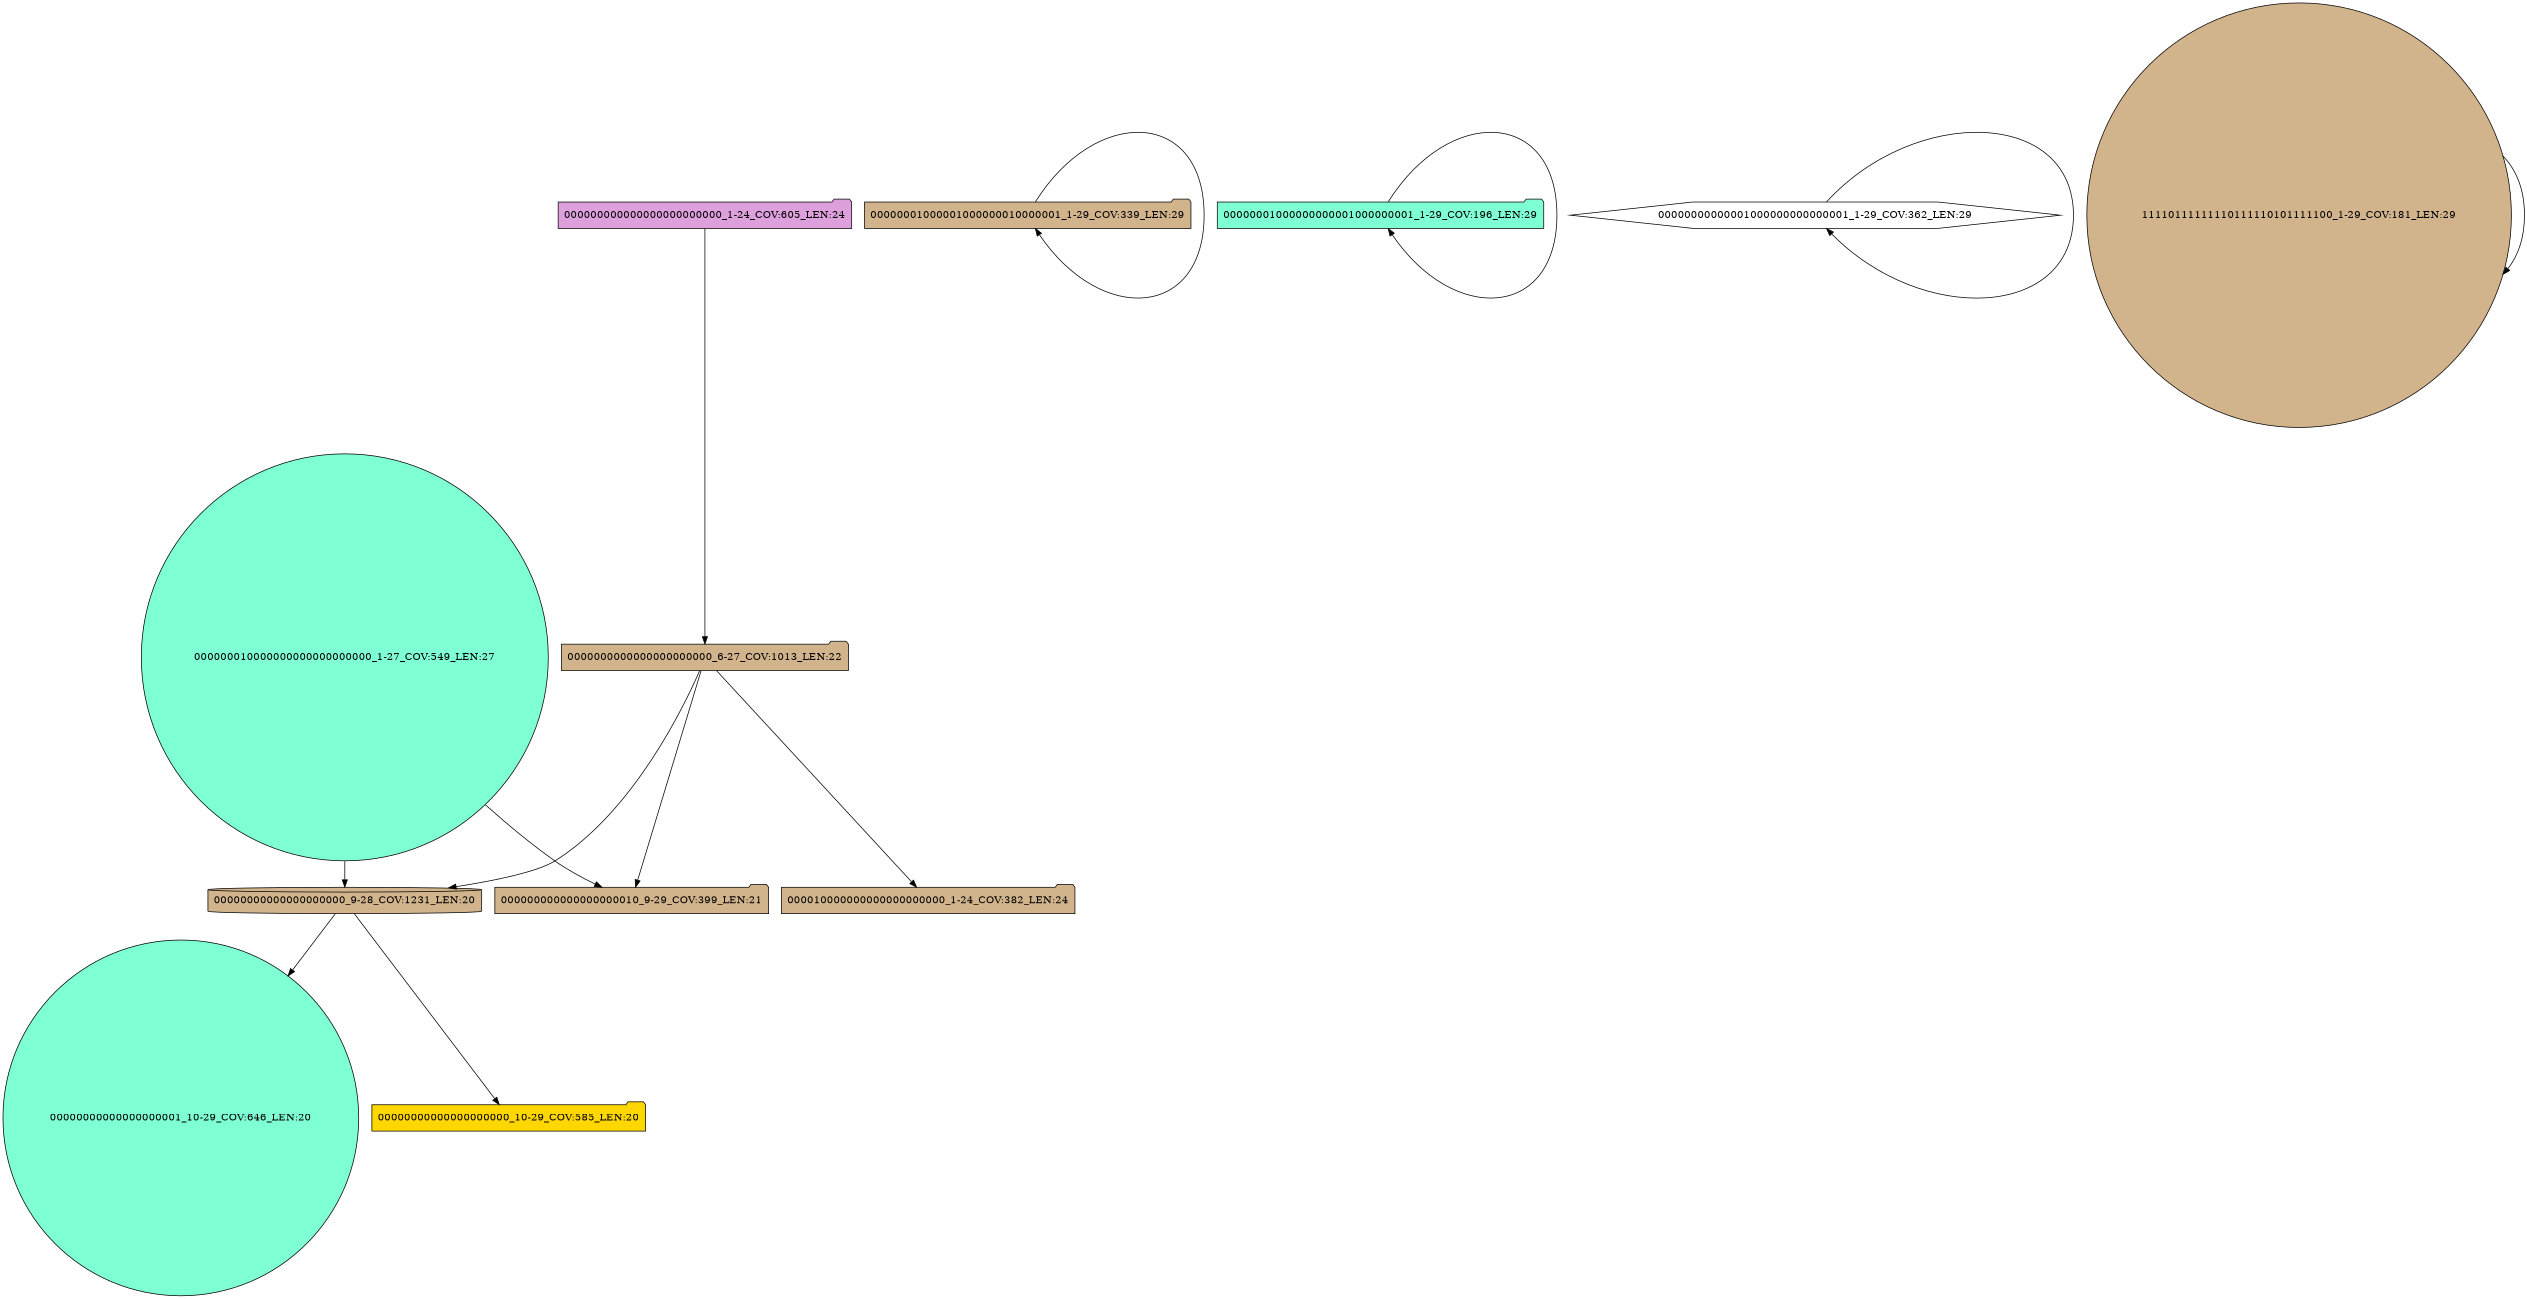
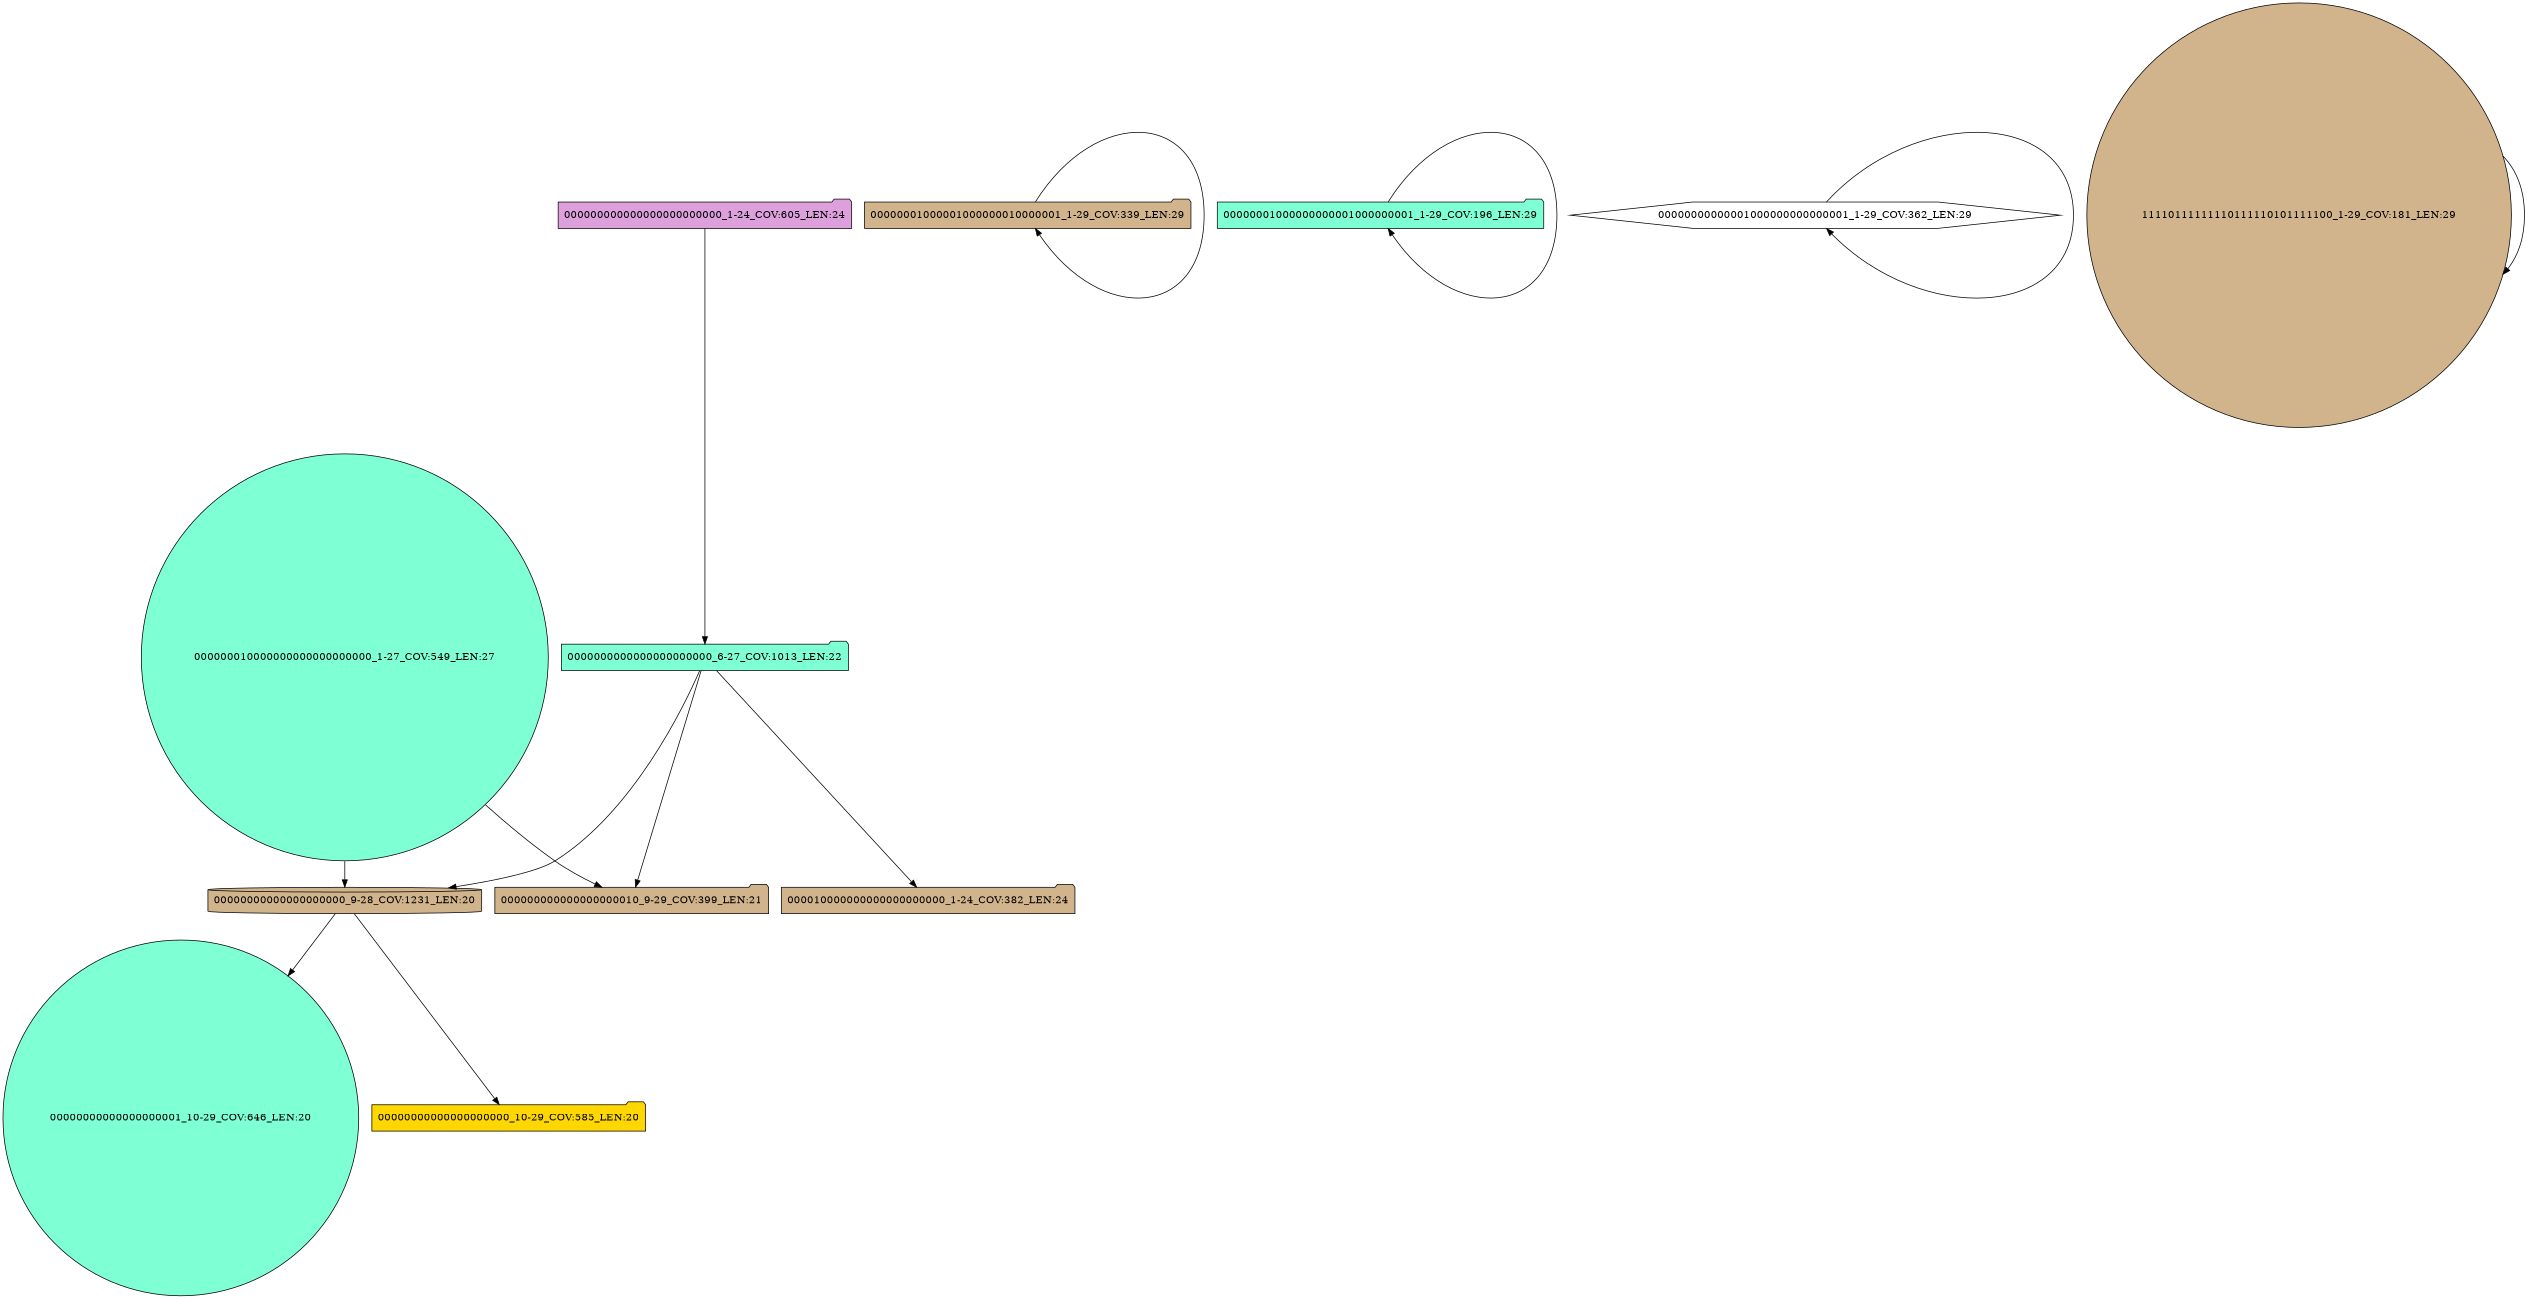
(705, 657) -> (705, 657)
